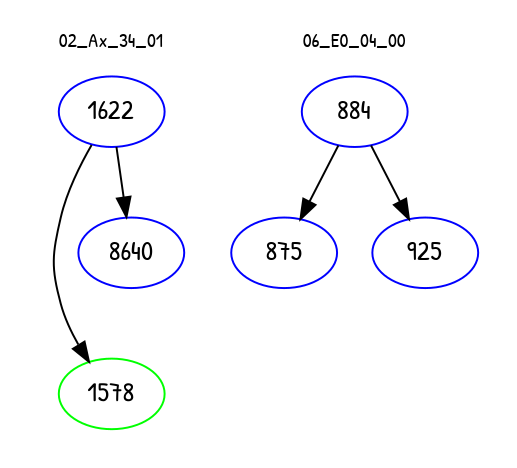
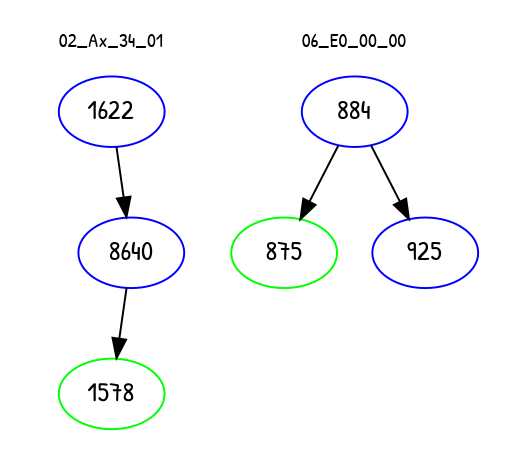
(355, 42) -> (355, 42)
(55, 243) -> (123, 313)
(284, 253) -> (284, 253)
